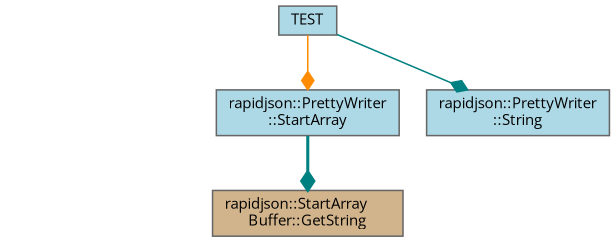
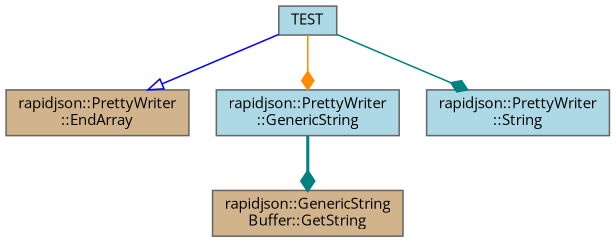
none -> (98, 113)
(308, 113) -> (308, 113)
(308, 213) -> (308, 213)
